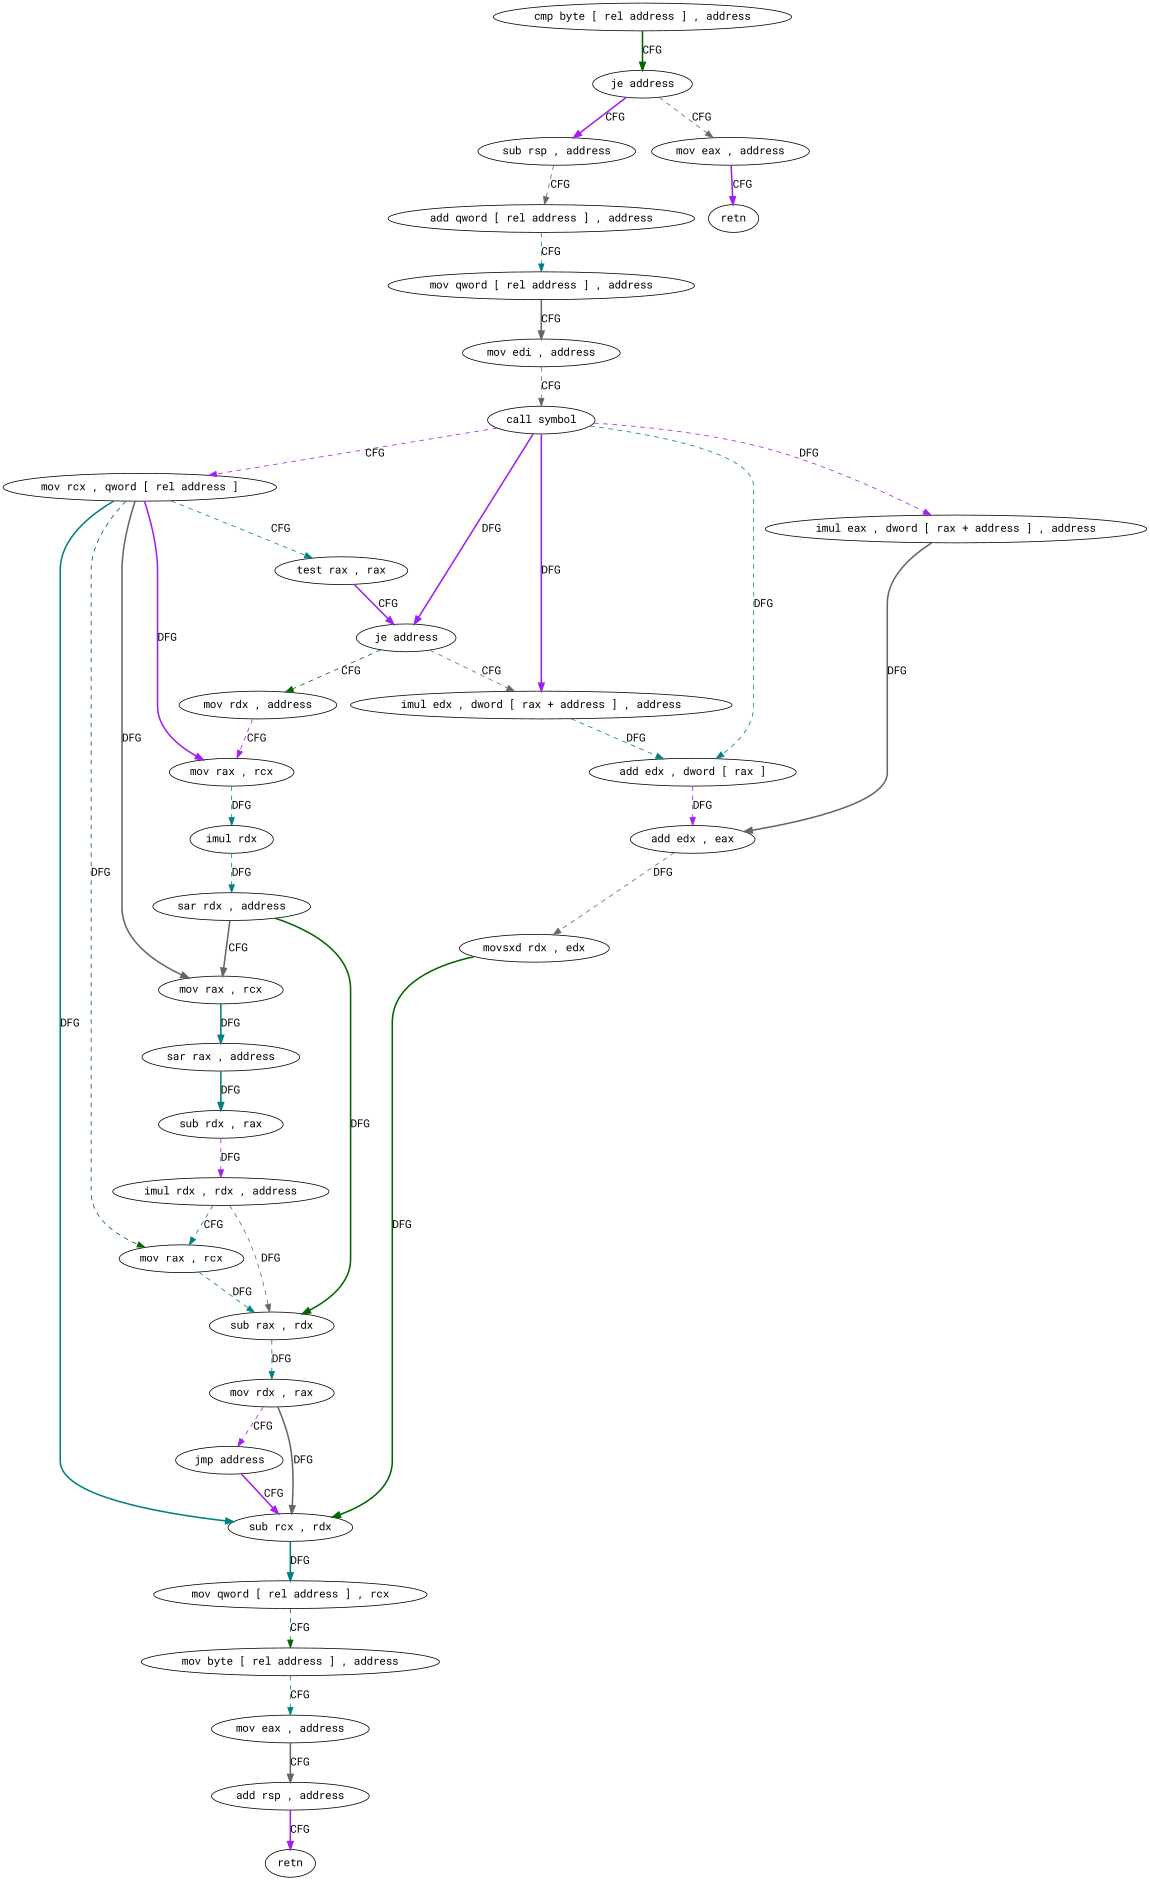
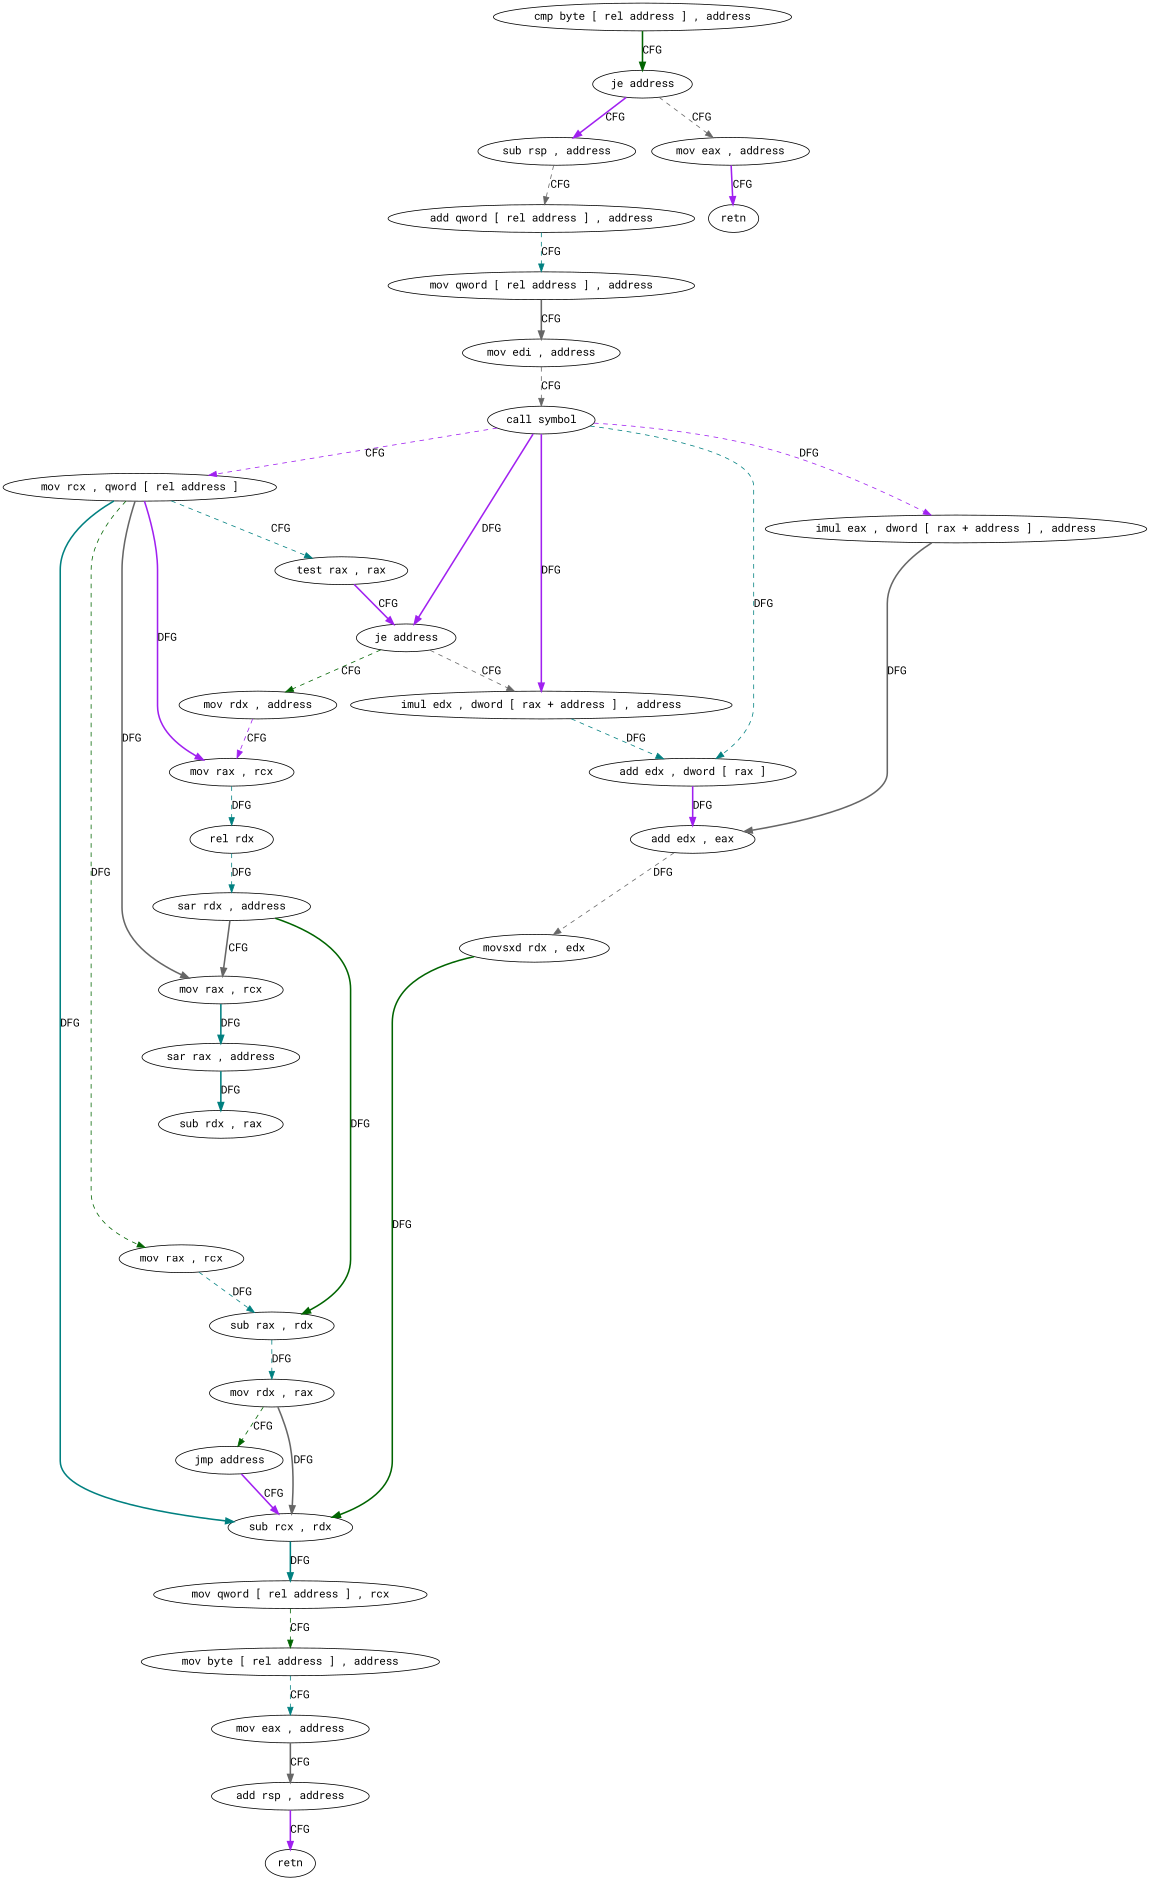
(693, 802) -> (693, 802)
(232, 839) -> (232, 839)
(221, 1192) -> none
(253, 1424) -> (253, 1424)
